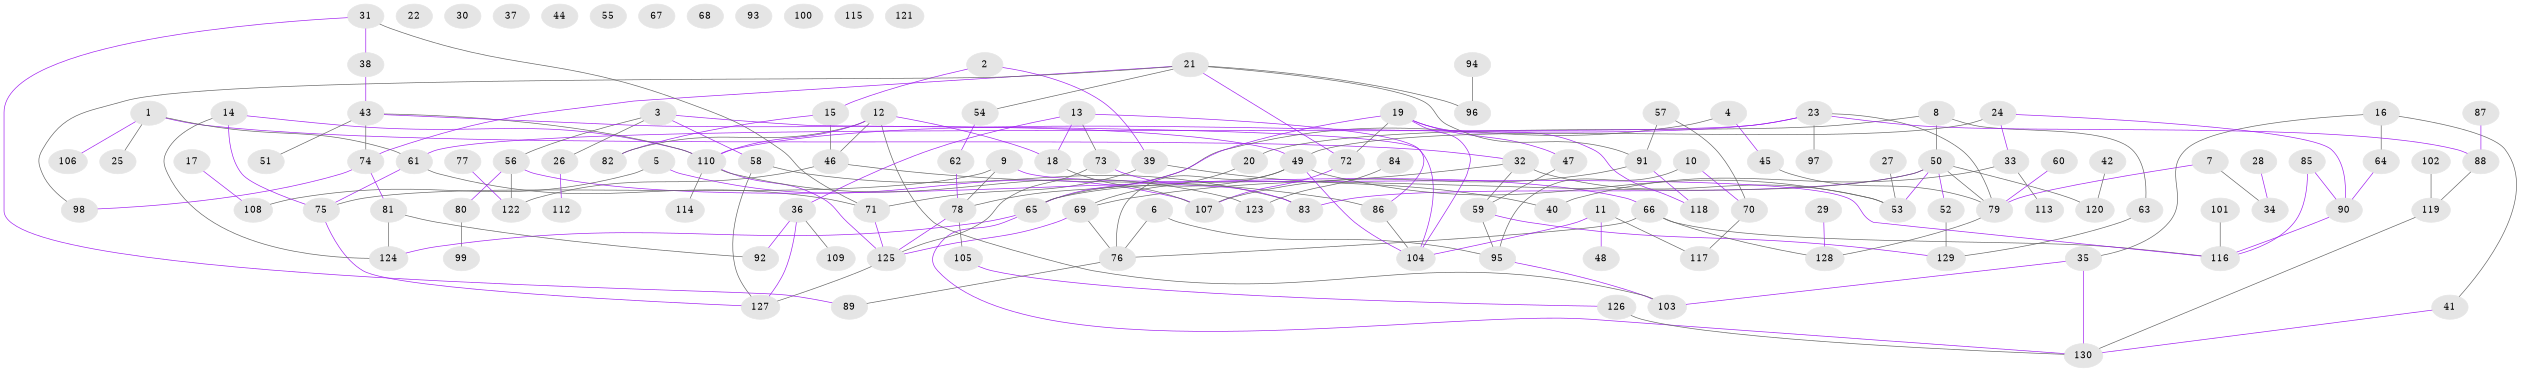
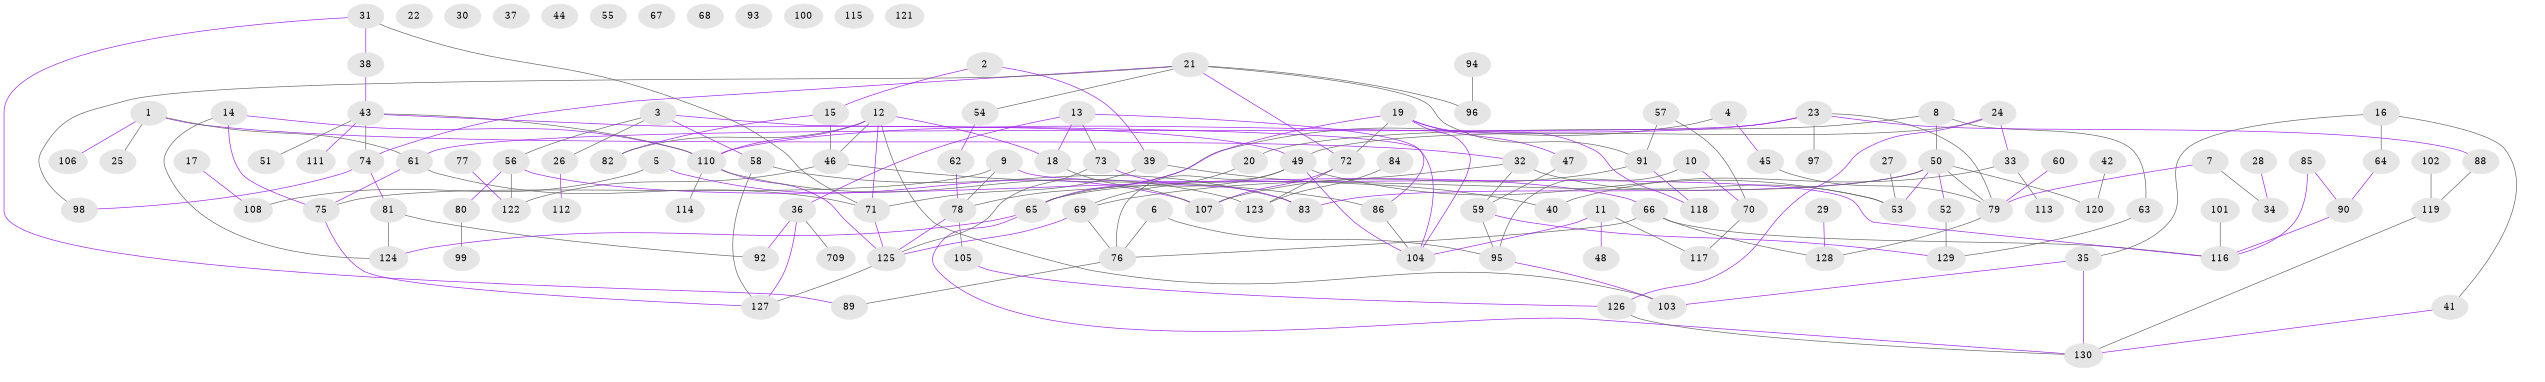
(2481, 113) -> none
(2201, 126) -> (1800, 198)
none -> (316, 162)
none -> (875, 162)
none -> (1301, 186)
(836, 259) -> (836, 259)
